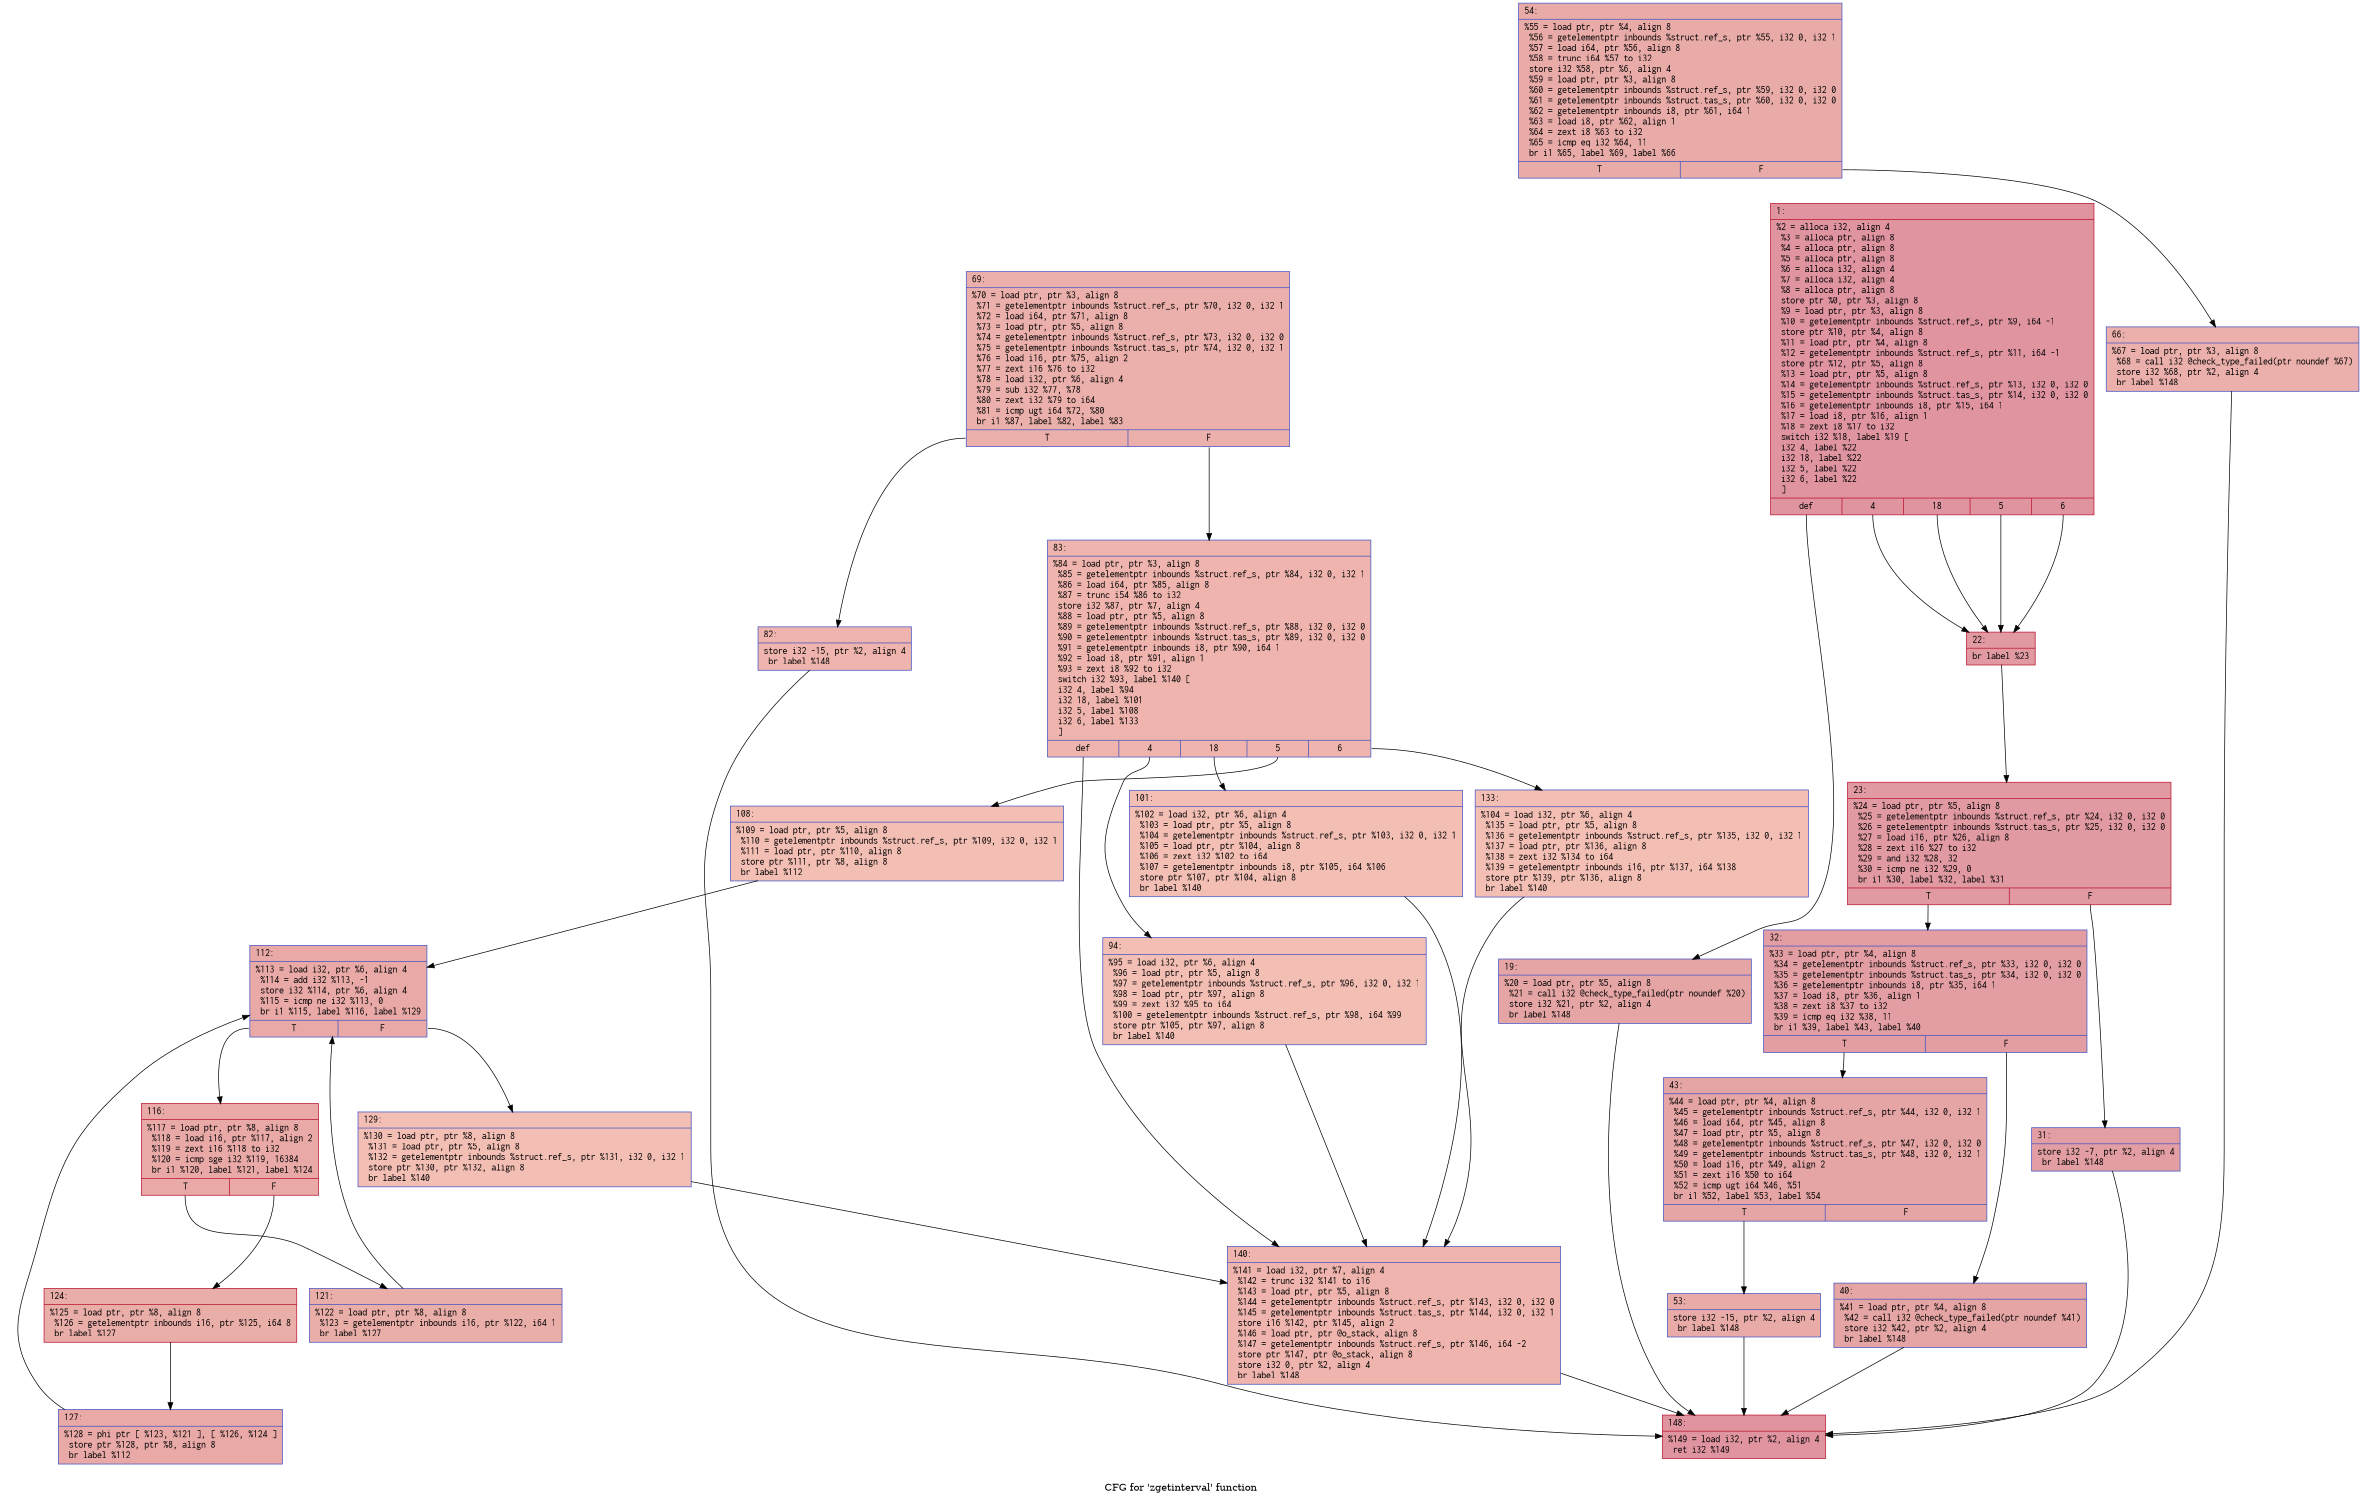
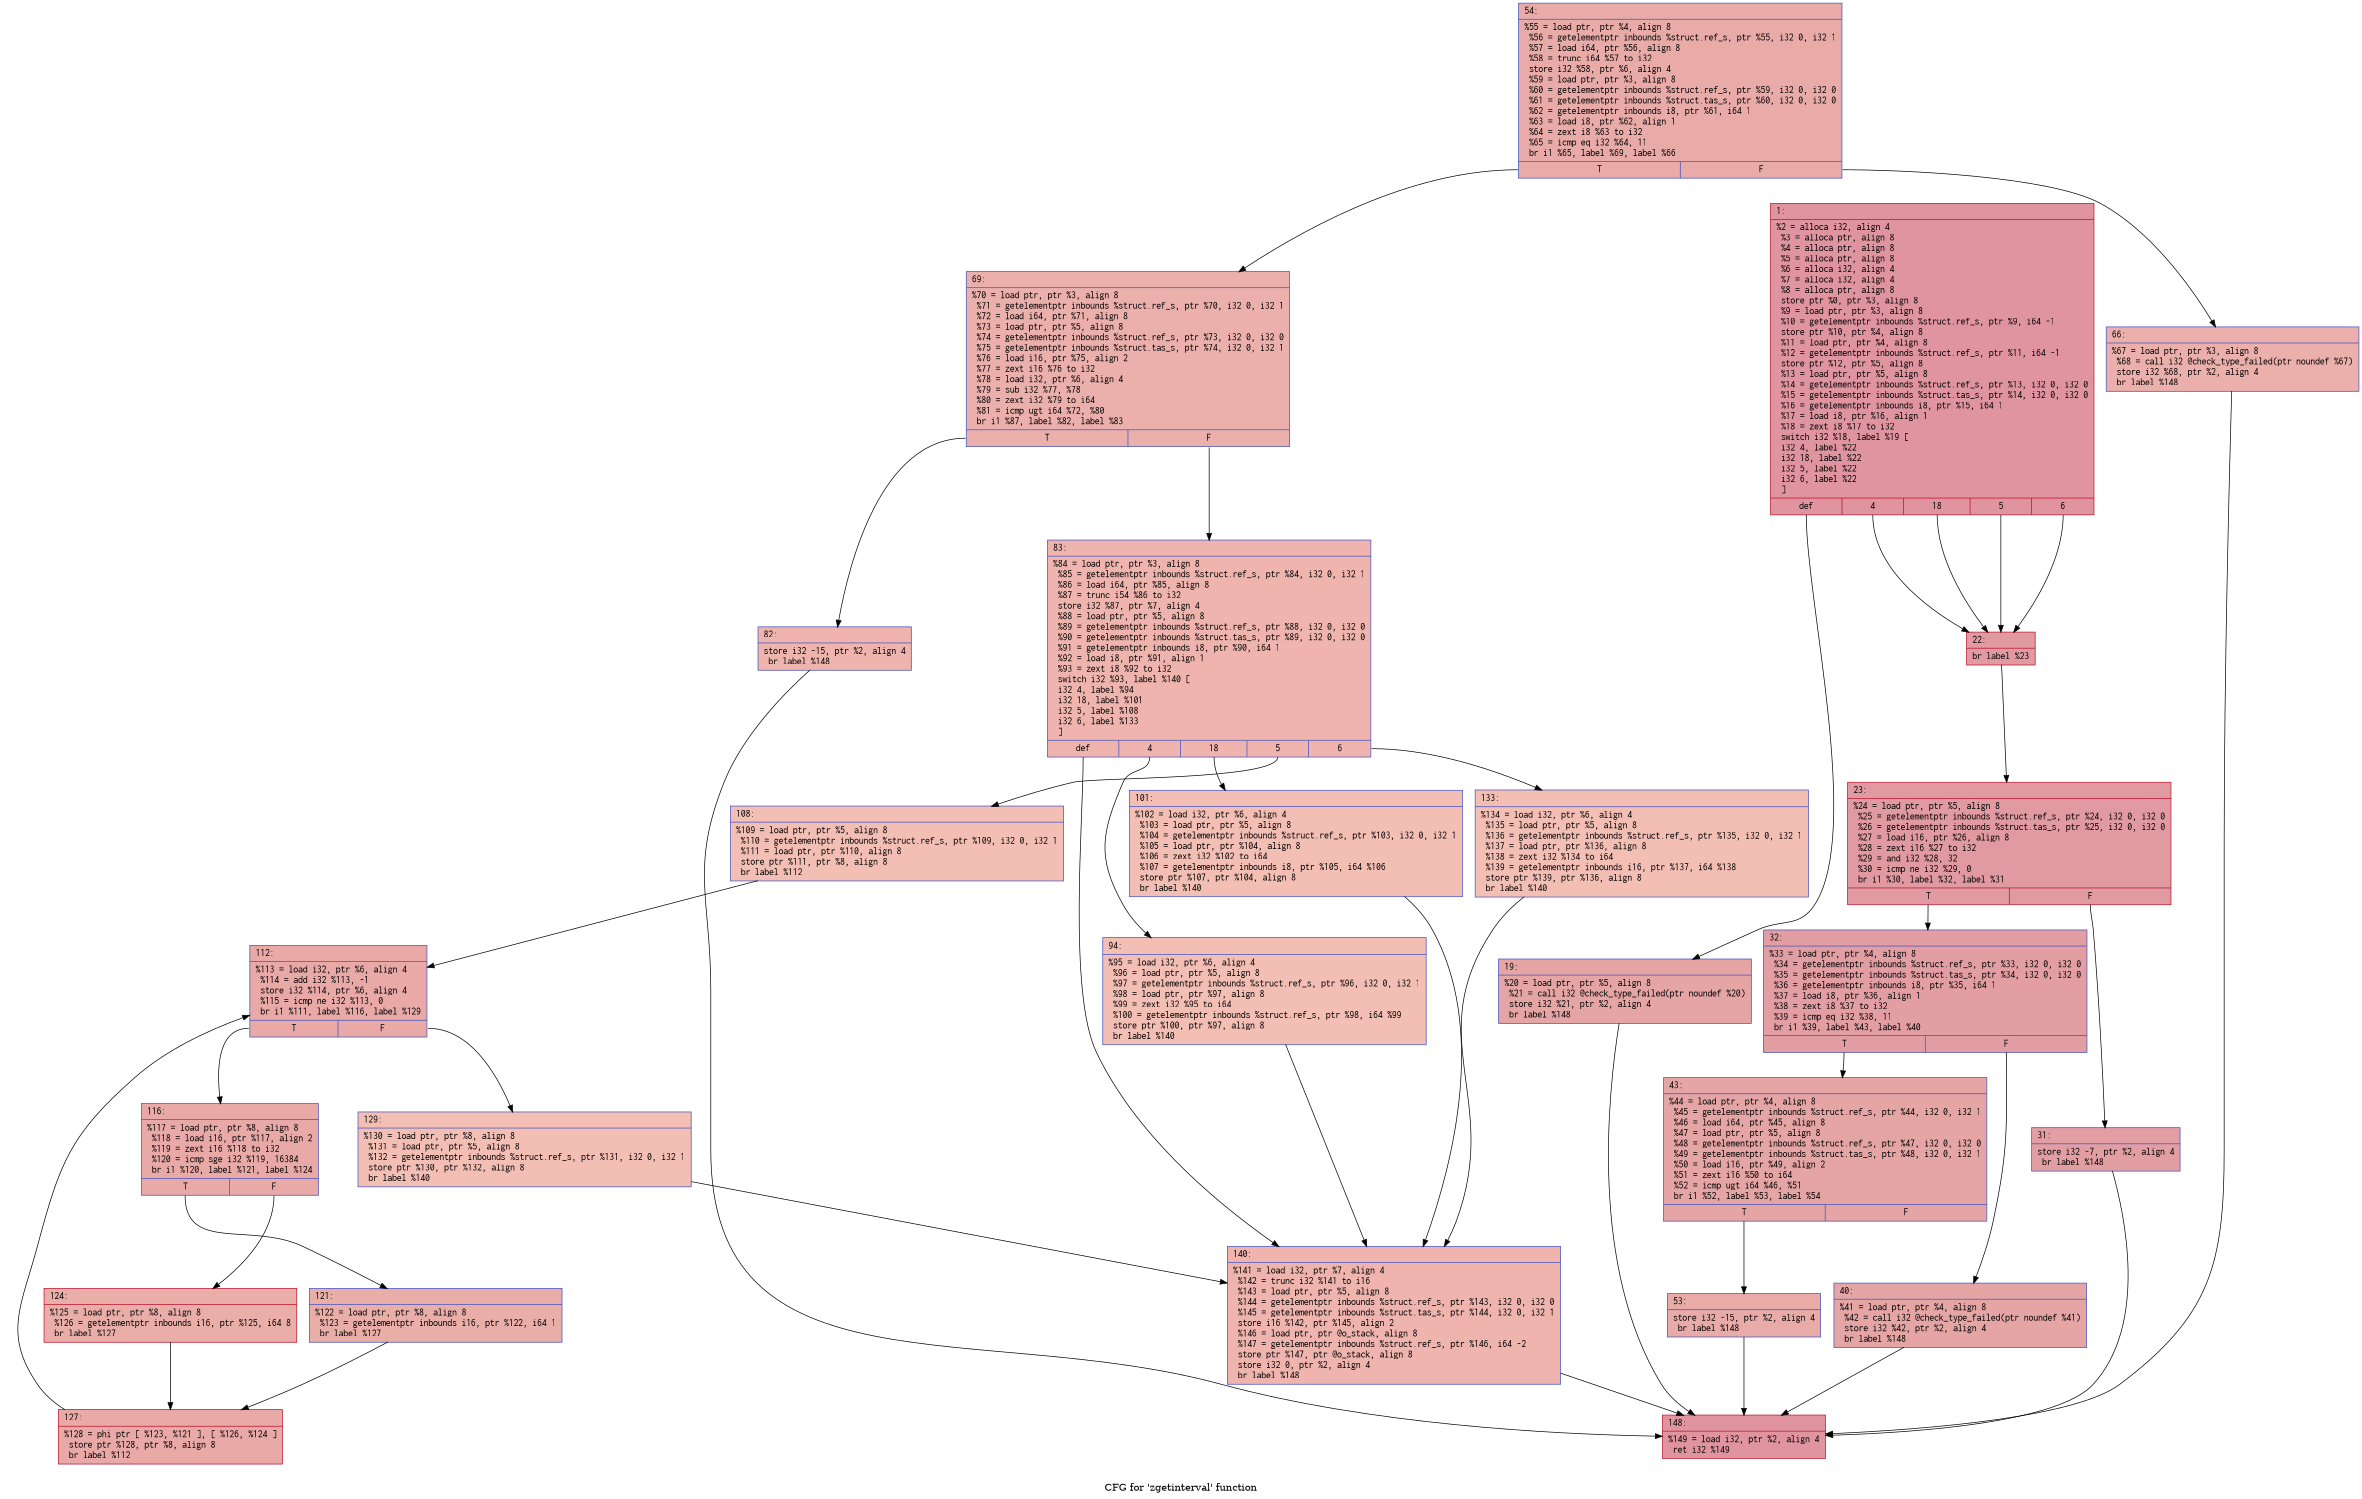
none -> (1375, 200)
(1557, 815) -> (1557, 815)
(338, 1011) -> (338, 1011)
(1186, 1026) -> (1186, 1026)
(230, 1149) -> (230, 1149)
(338, 1176) -> (319, 1377)
(170, 1437) -> (170, 1437)
